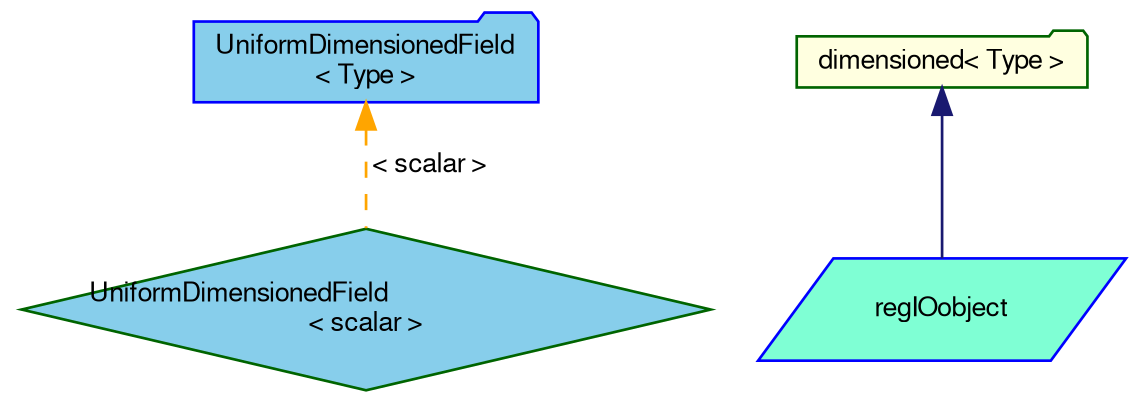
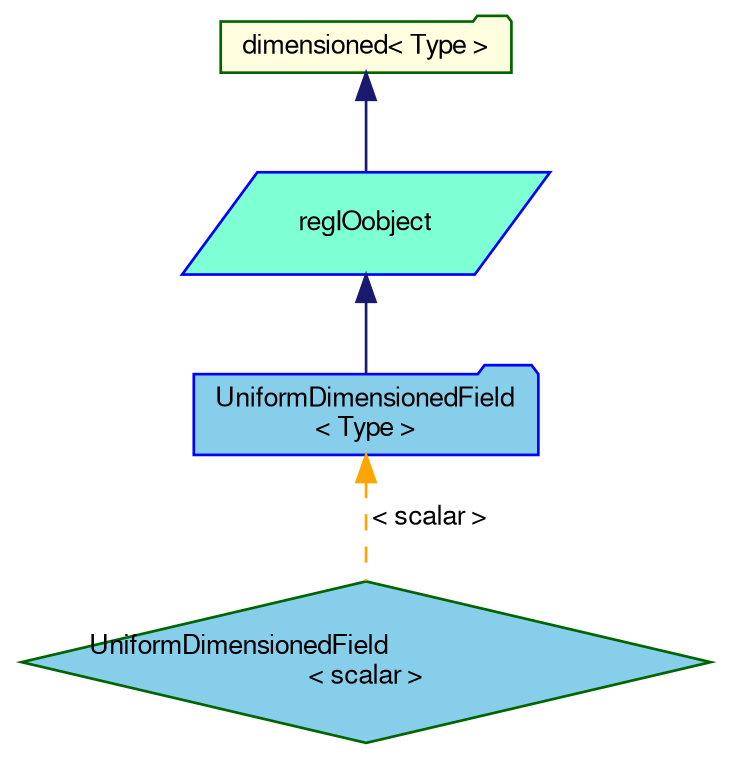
none -> (366, 338)
